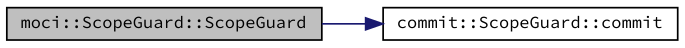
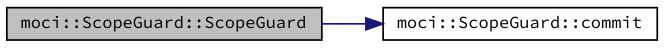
(530, 24) -> (520, 24)
